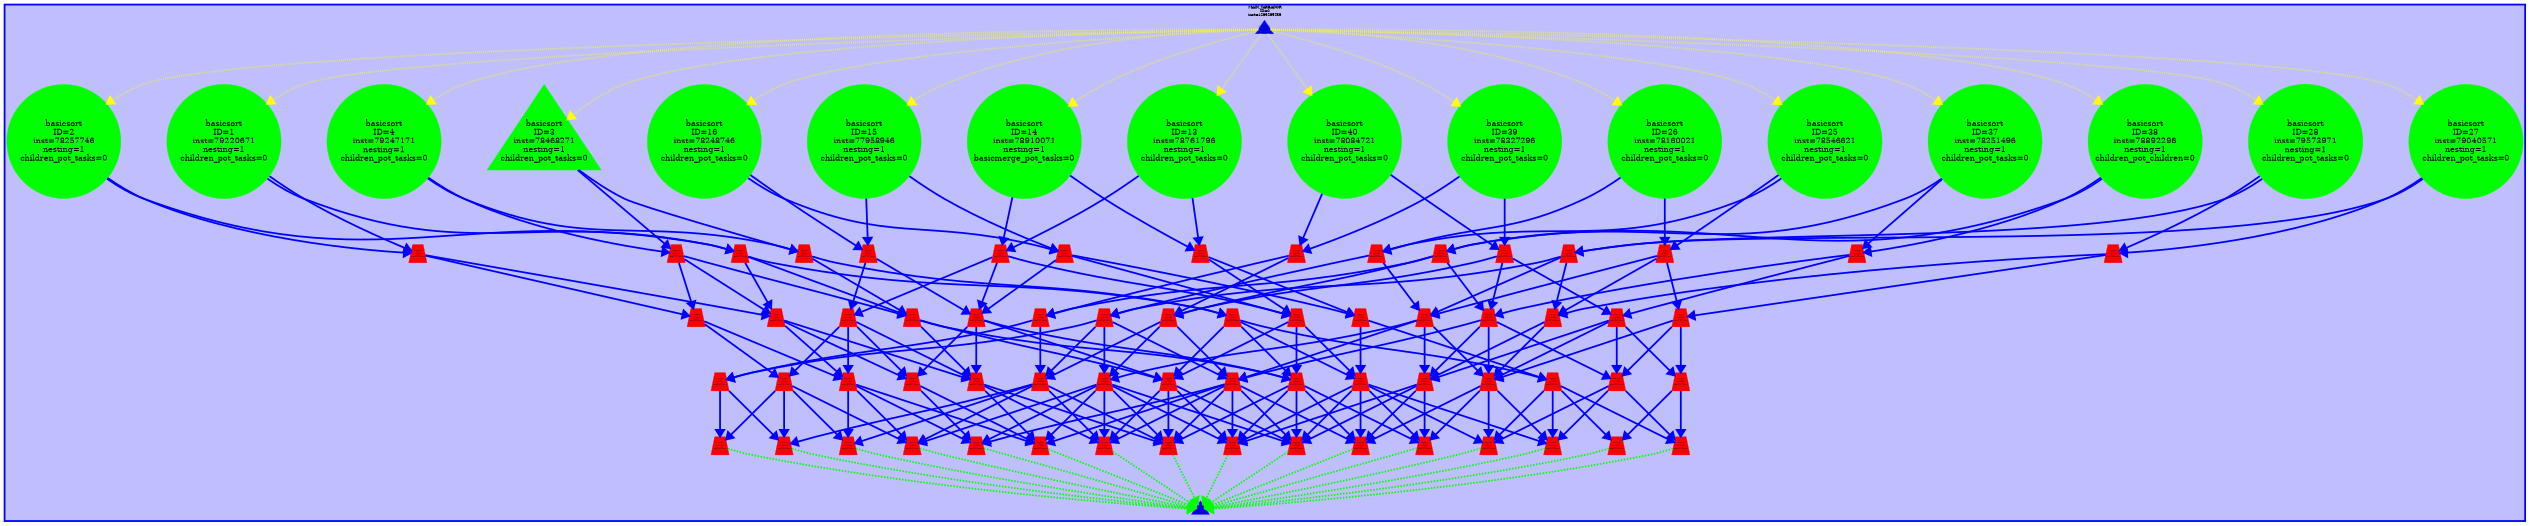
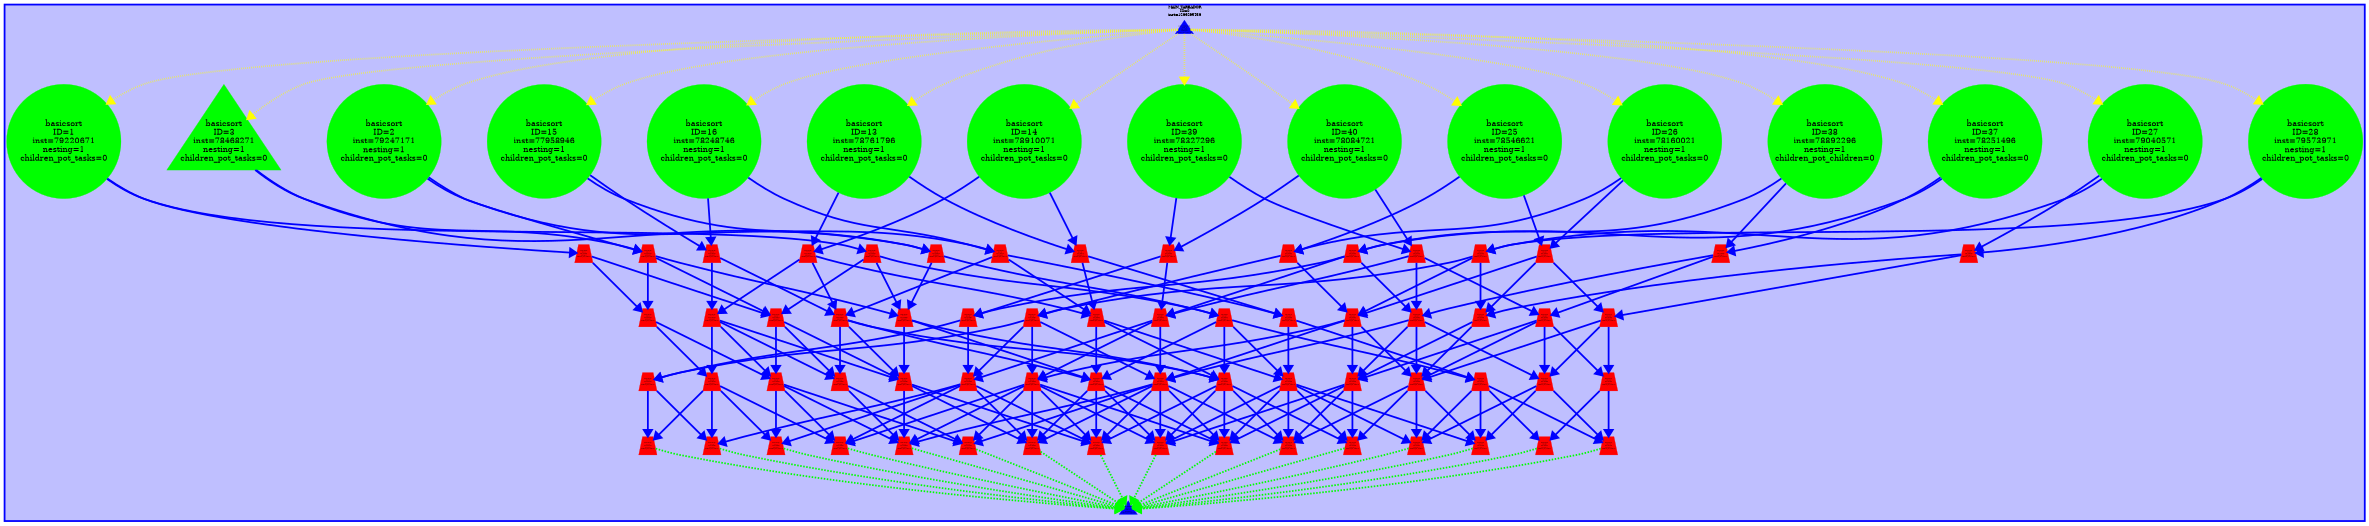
(64, 141) -> none
(384, 141) -> (384, 141)
(1024, 141) -> (1024, 141)
